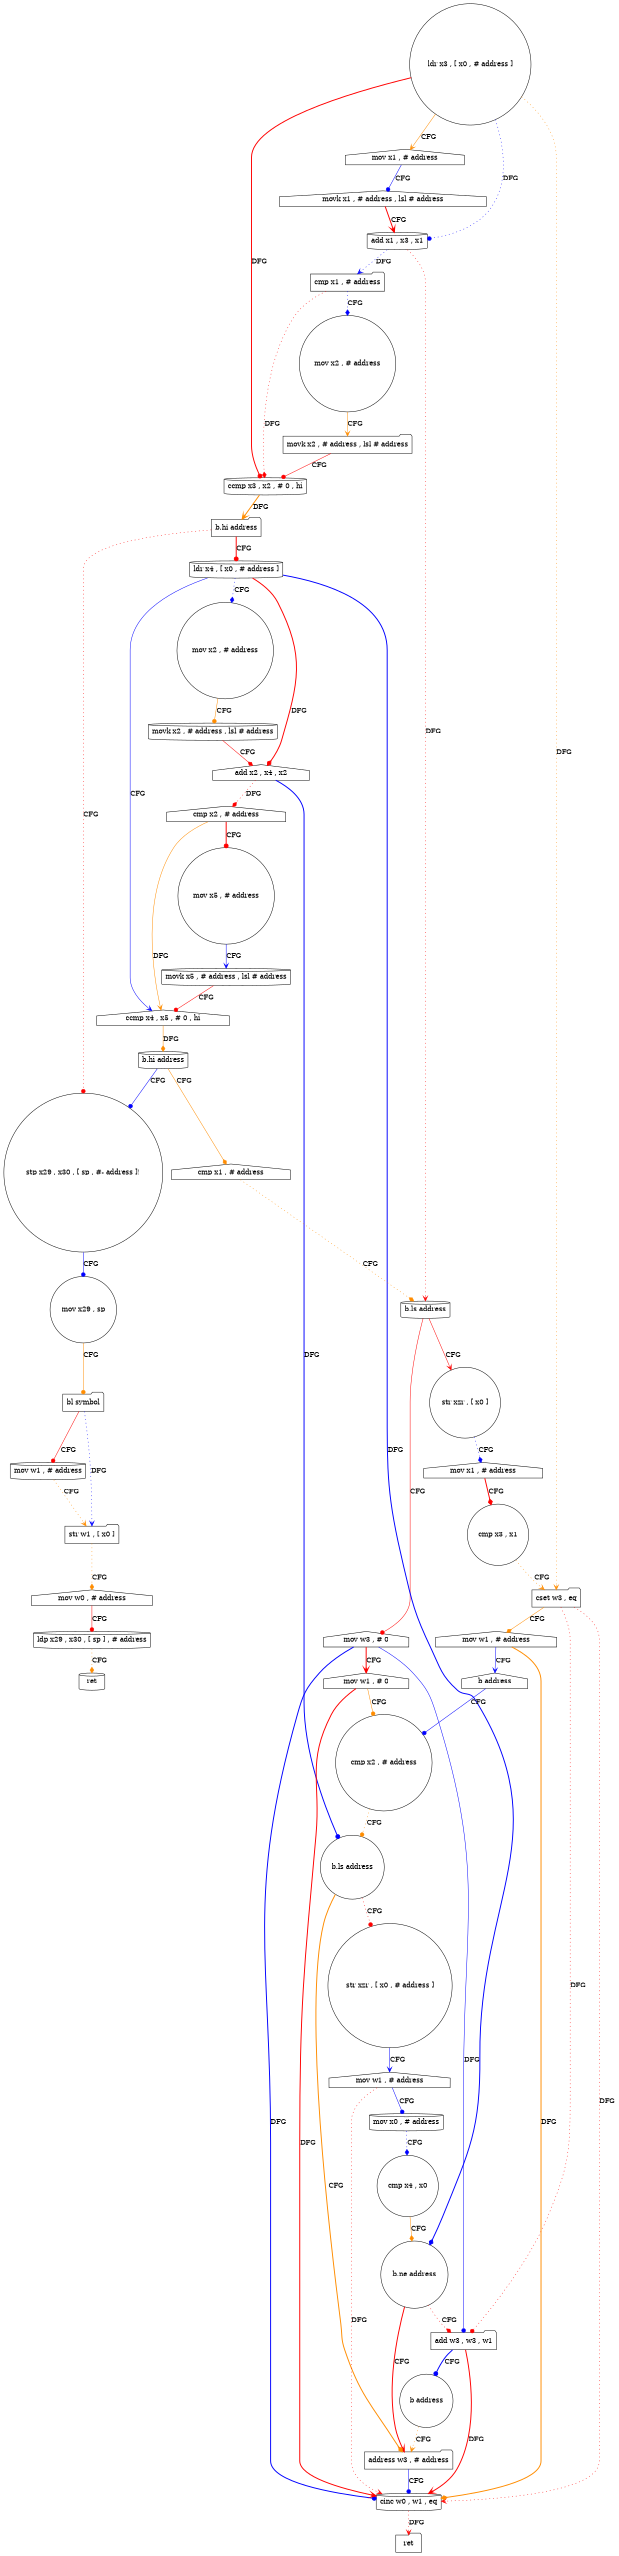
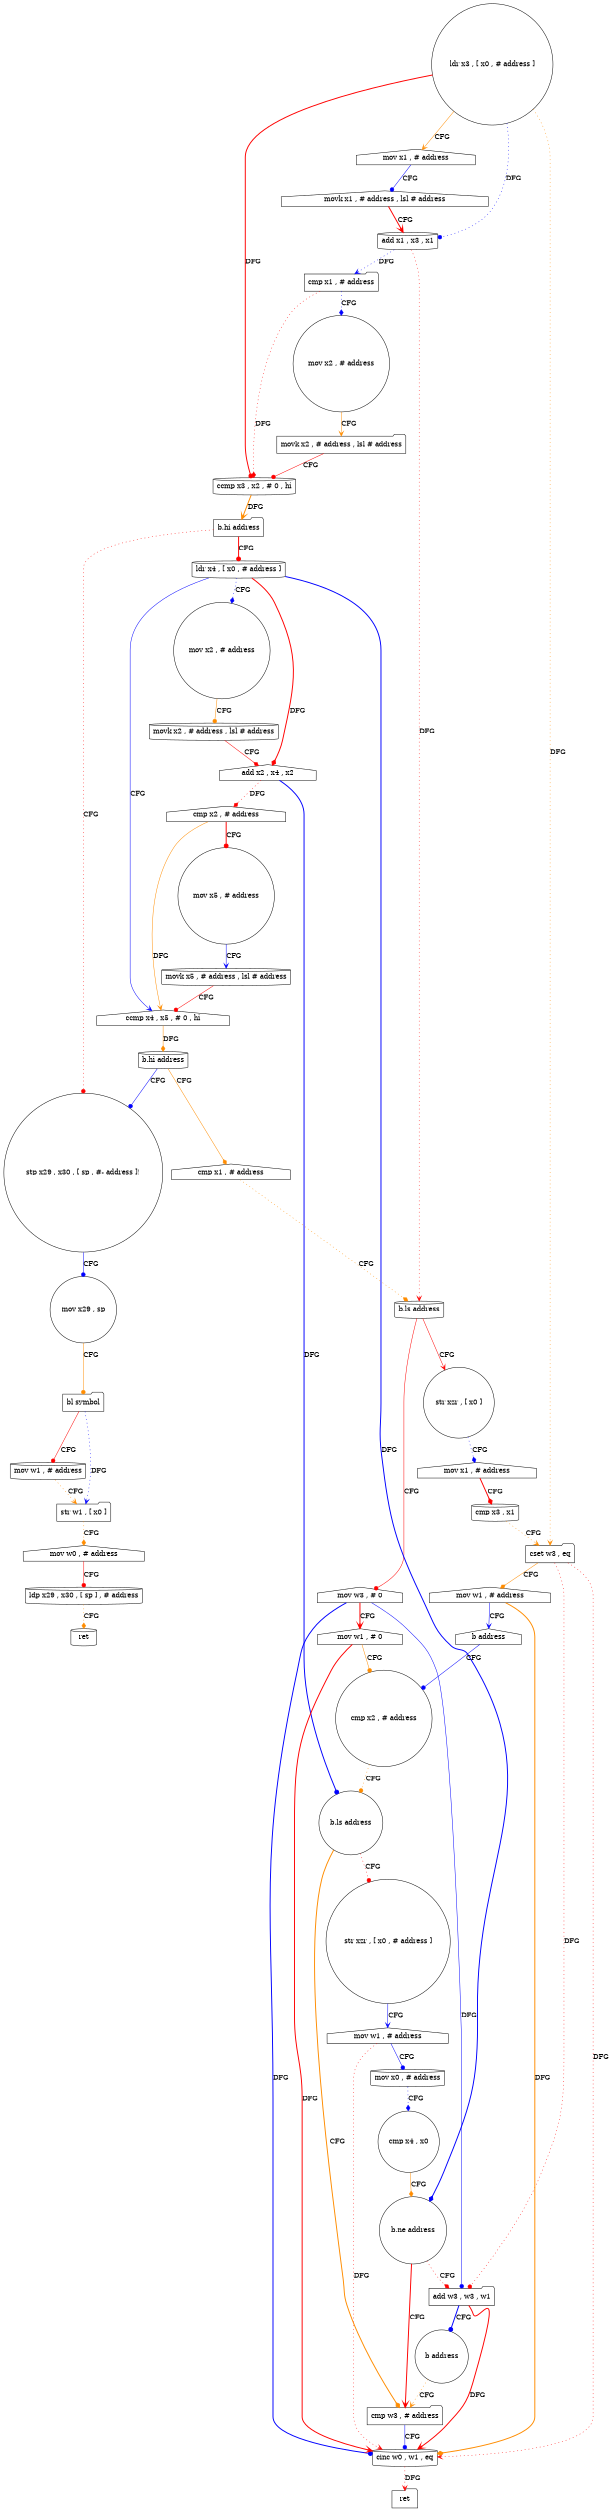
(498, 1535) -> (495, 1513)
(409, 2461) -> (405, 2416)
